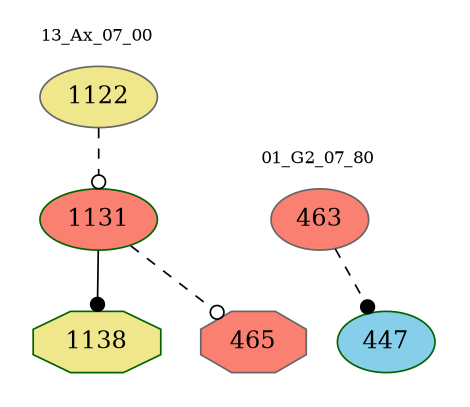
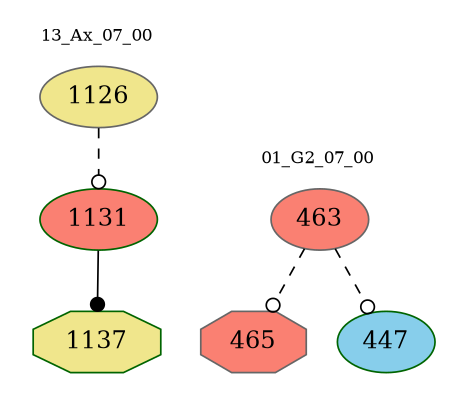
(99, 97) -> (99, 97)
(318, 159) -> (318, 159)
(163, 271) -> (290, 274)
(350, 275) -> (350, 275)
(97, 342) -> (97, 342)
